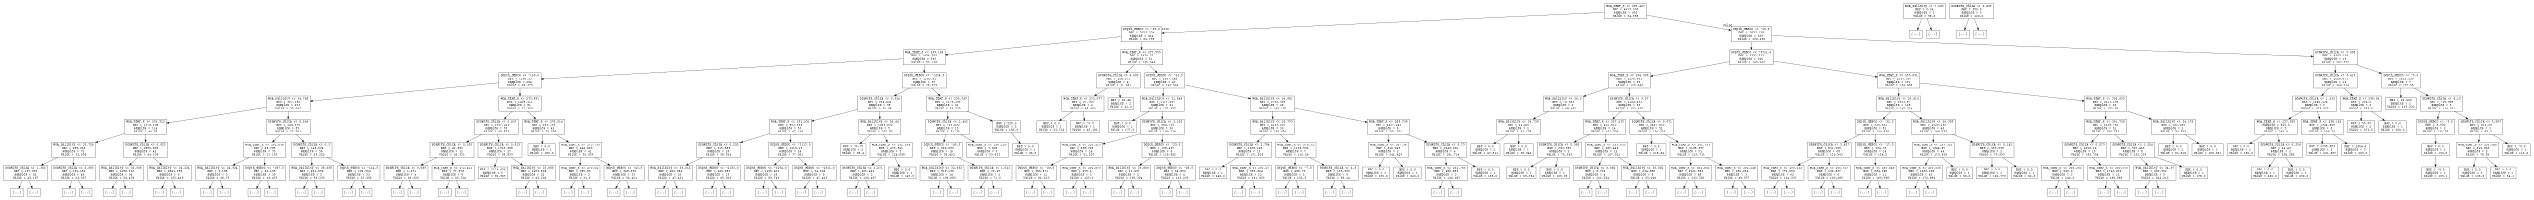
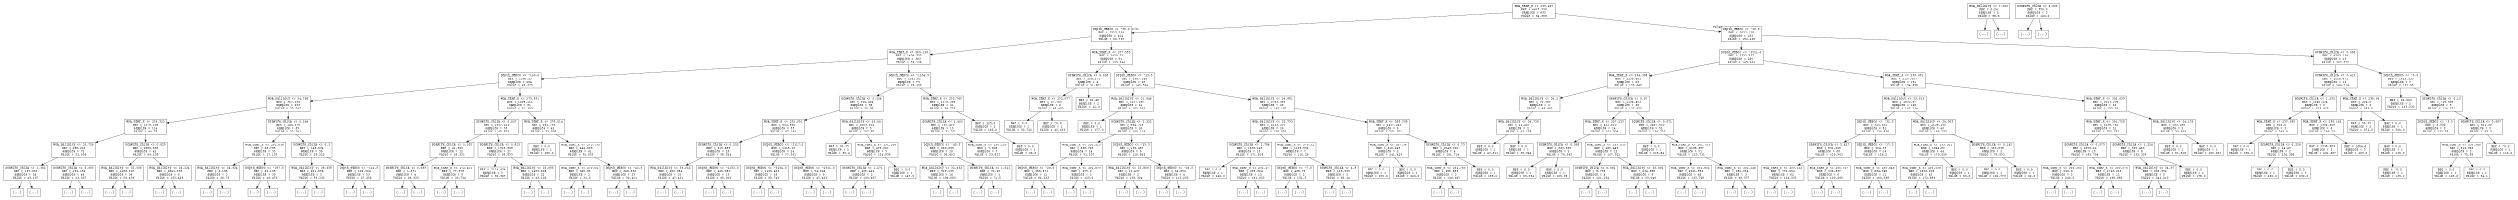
(2276, 127) -> (2276, 127)
(2436, 138) -> (2393, 137)
